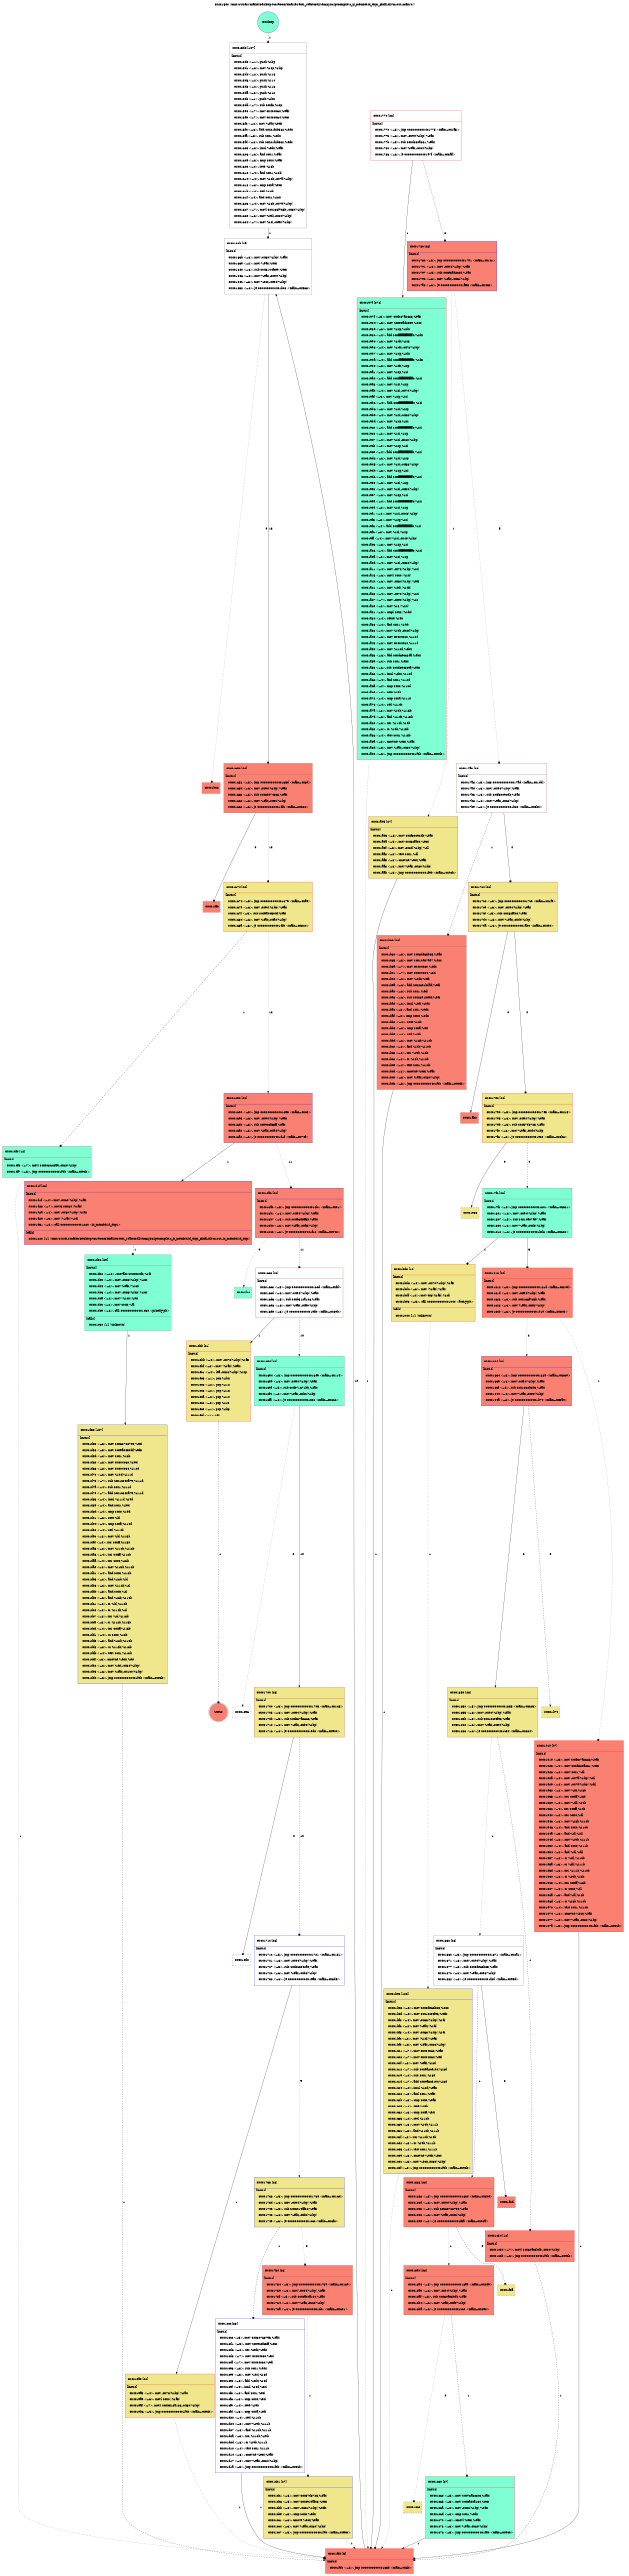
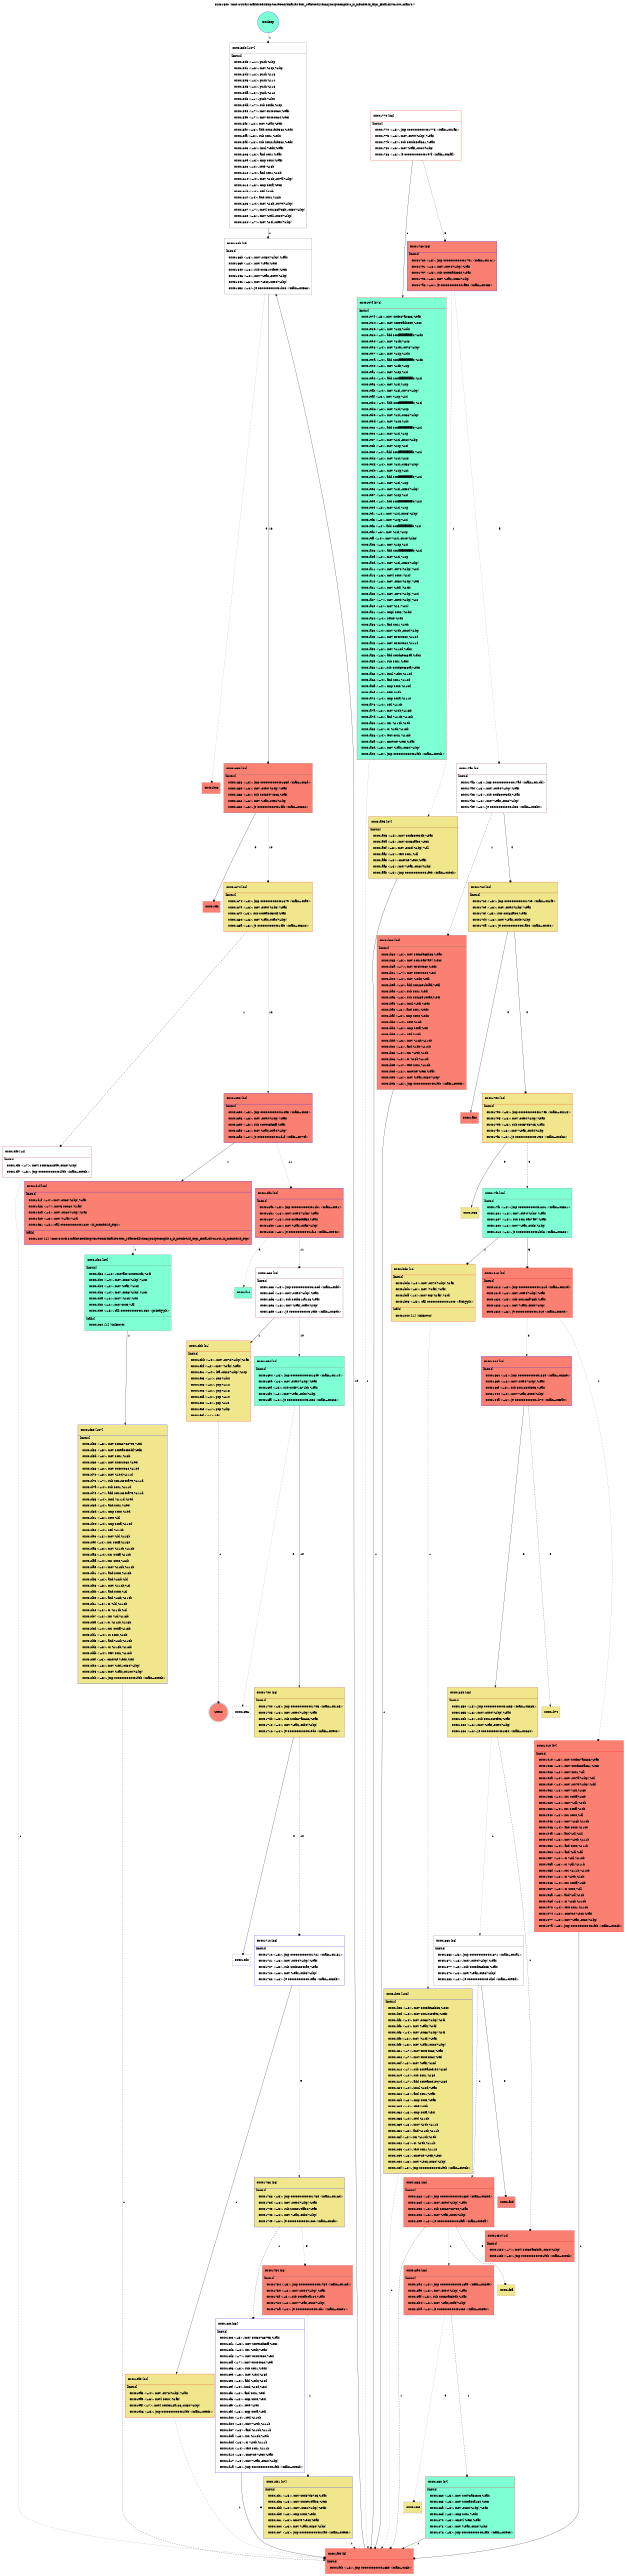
(47, 1162) -> (47, 1162)
(554, 2456) -> (399, 2384)
(260, 2508) -> (260, 2508)
